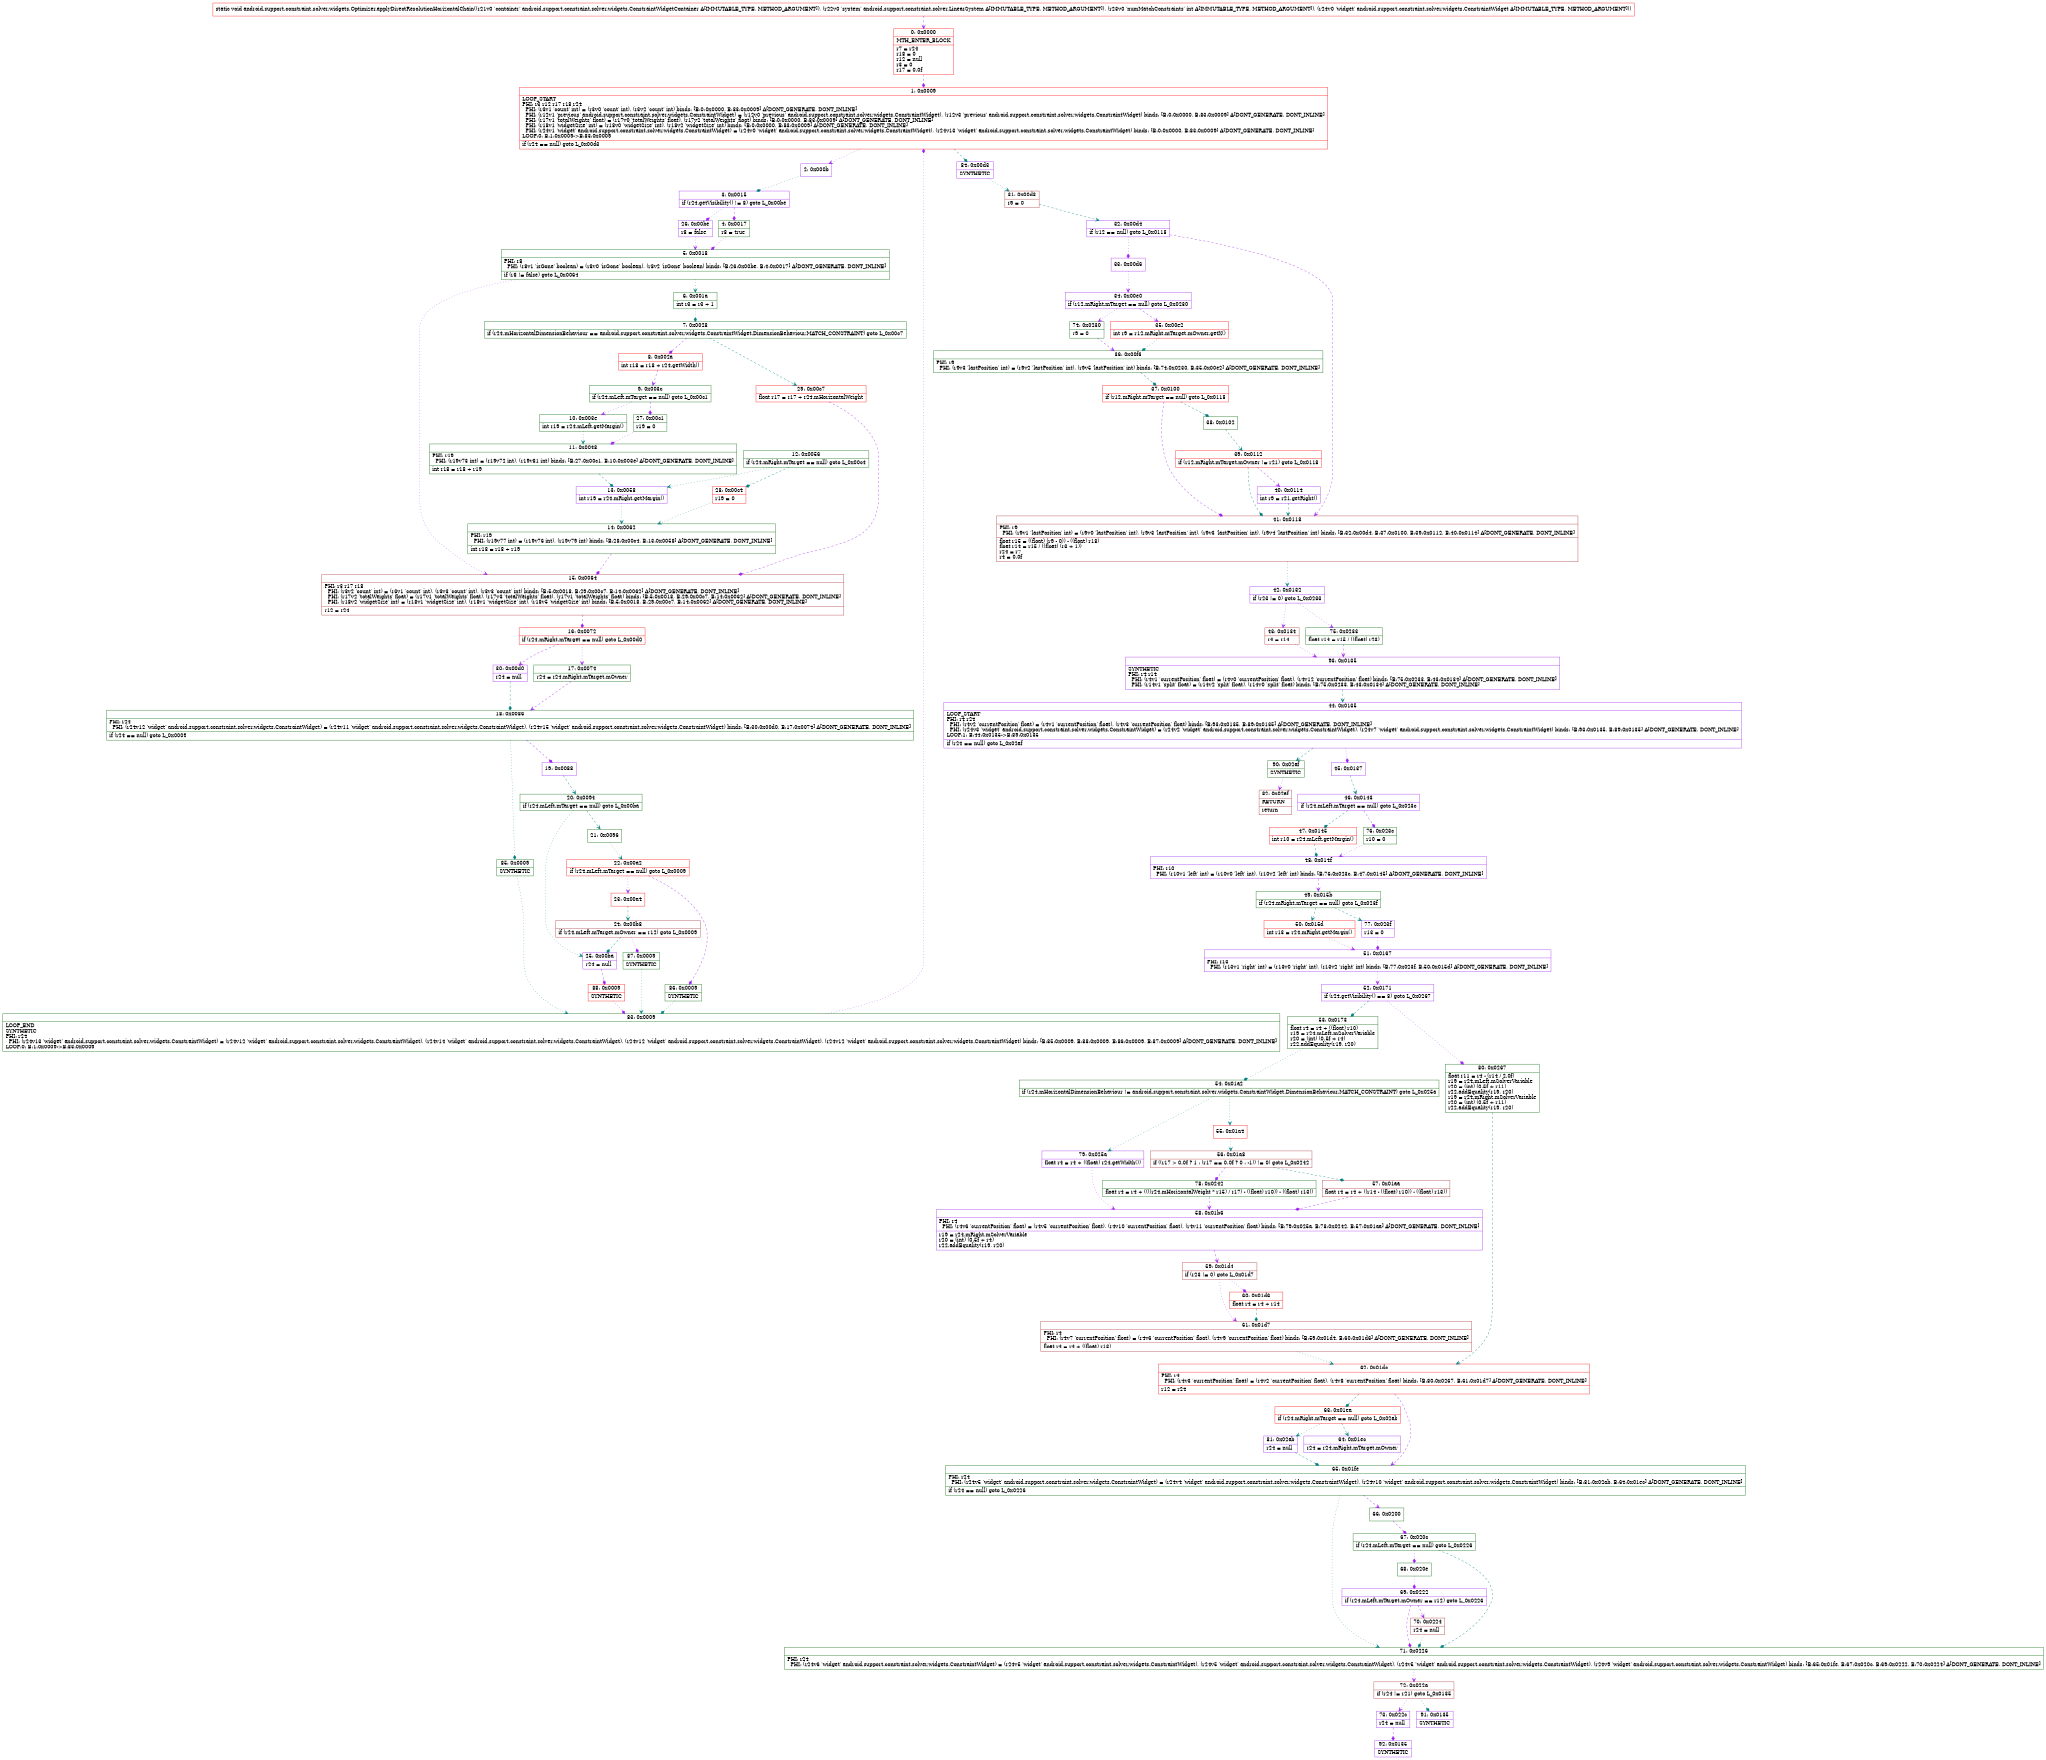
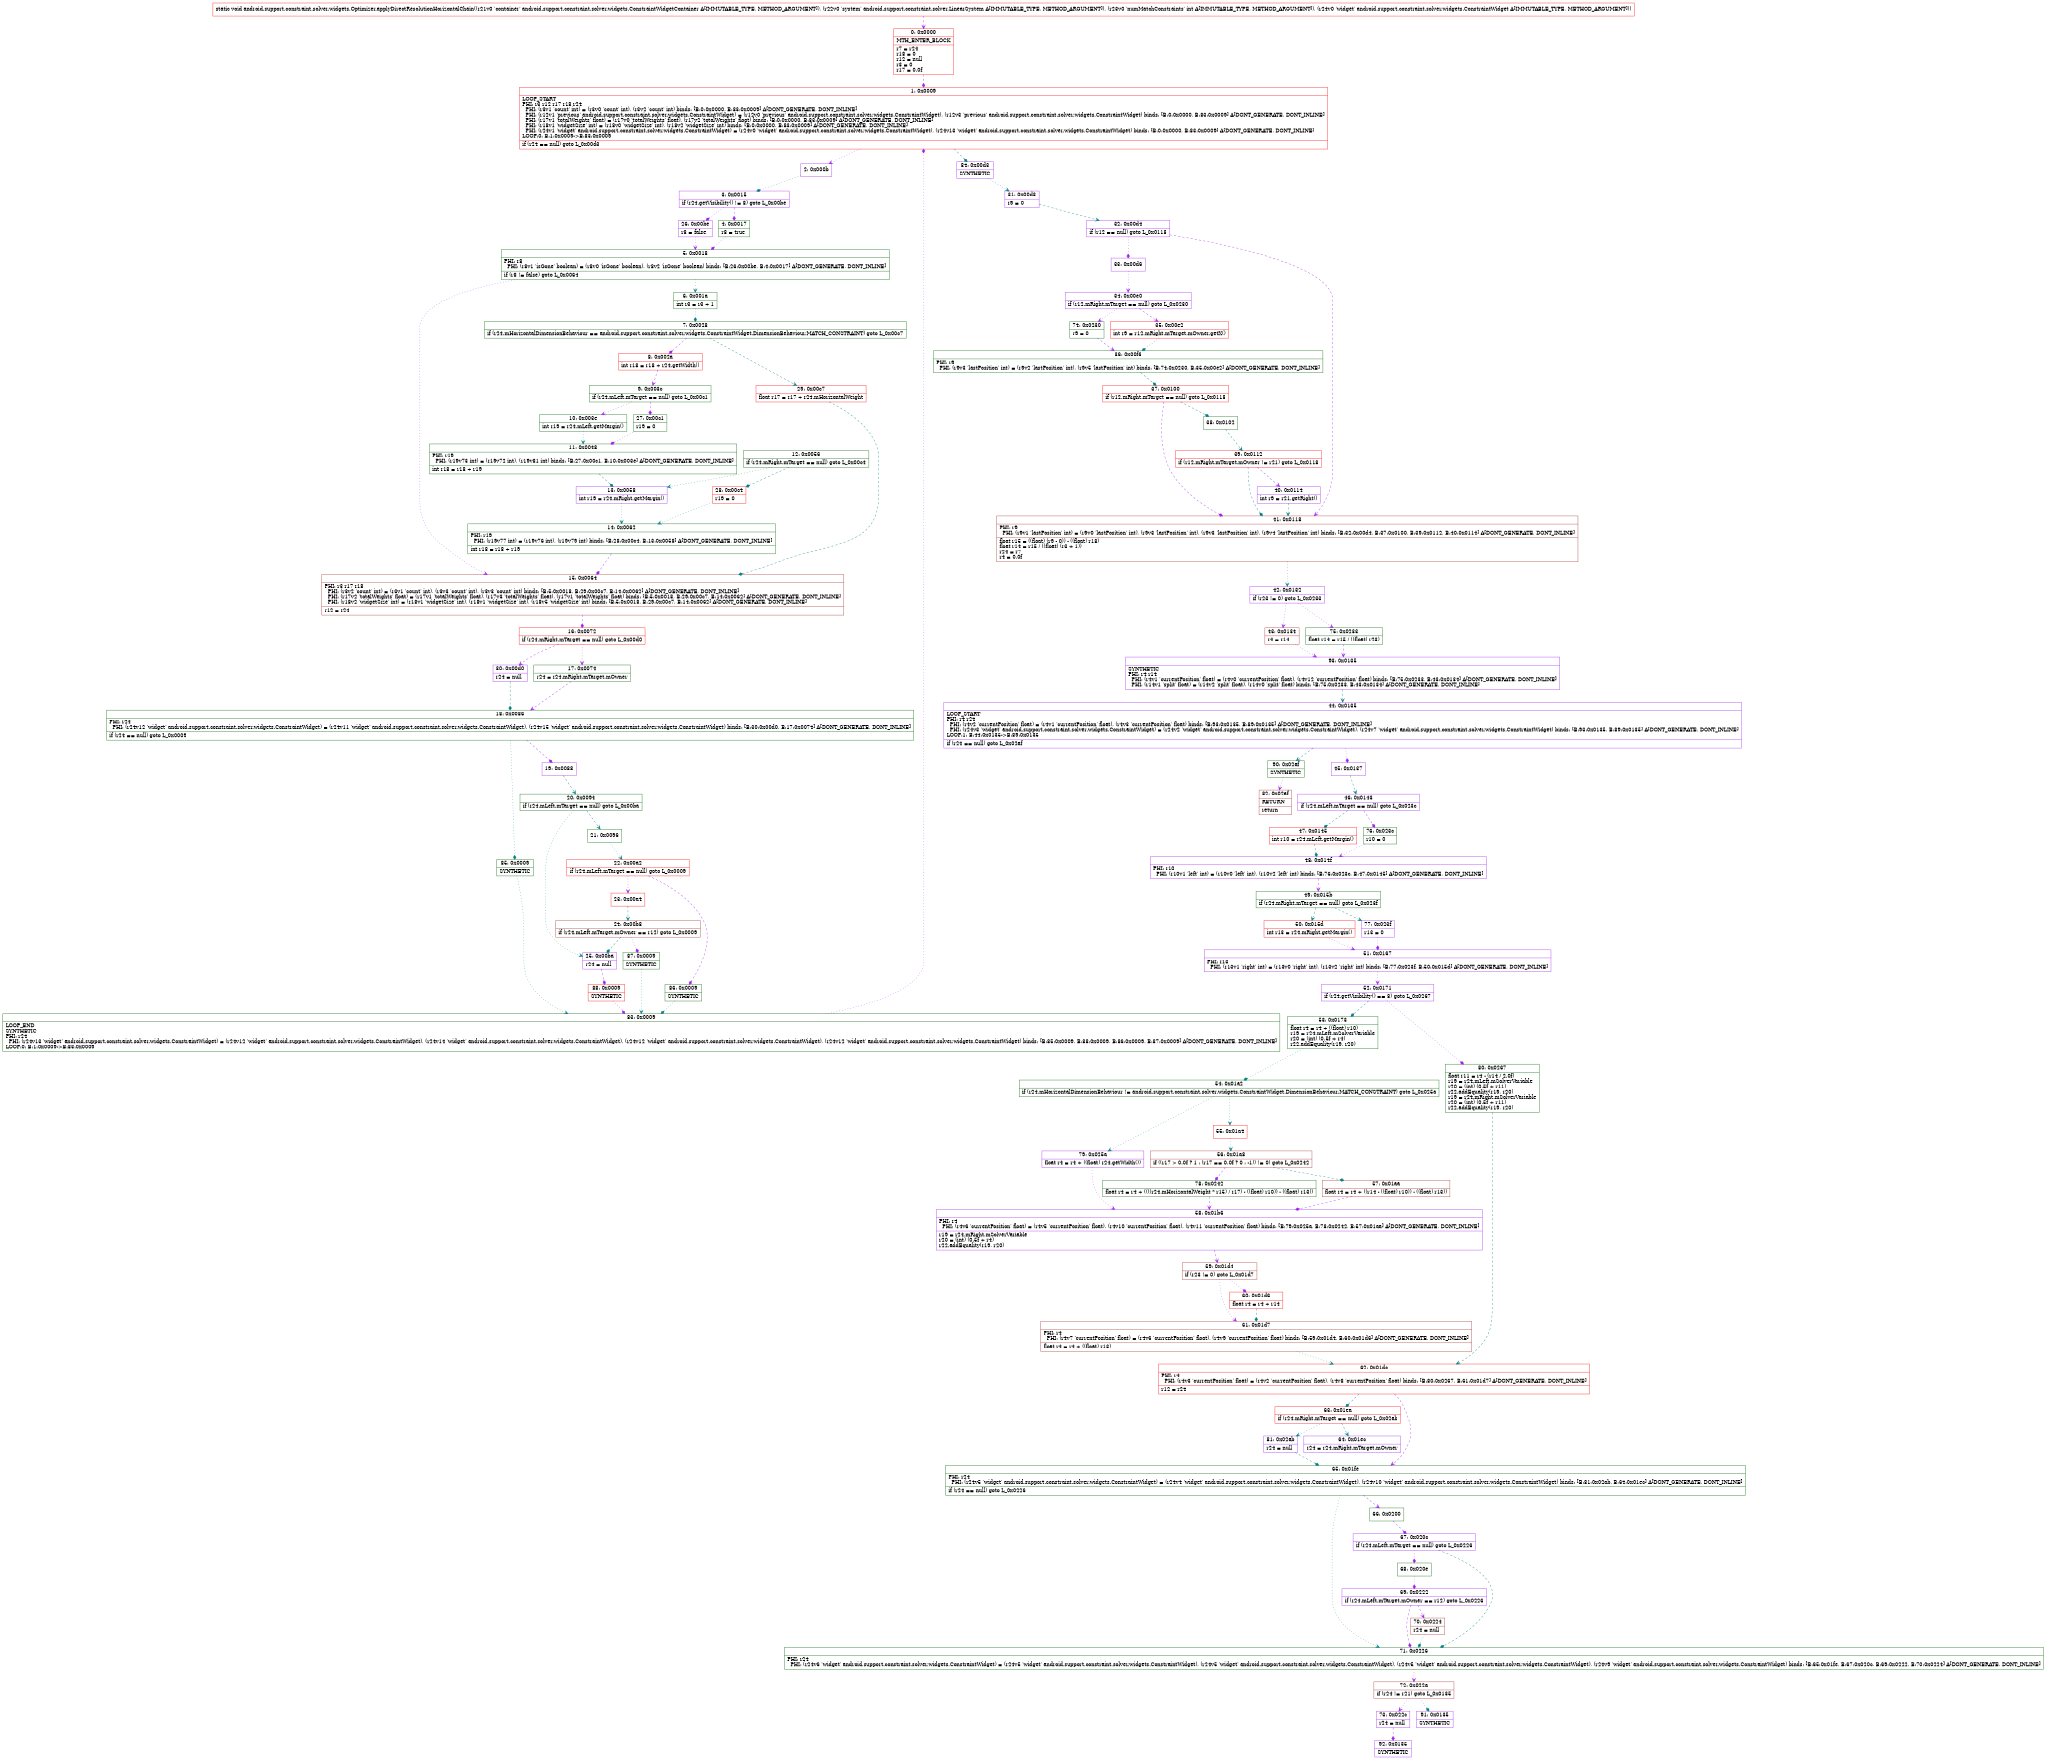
(1022, 199) -> (1022, 199)
(872, 521) -> (872, 521)
(1414, 1542) -> (1414, 1542)
